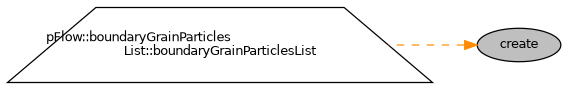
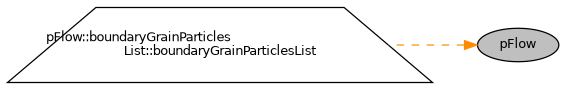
(519, 45) -> (518, 45)
